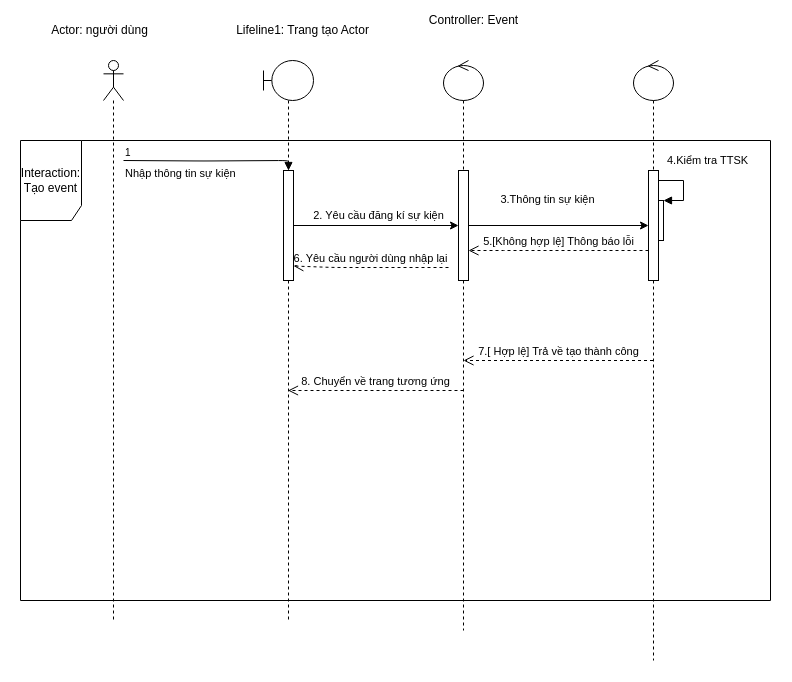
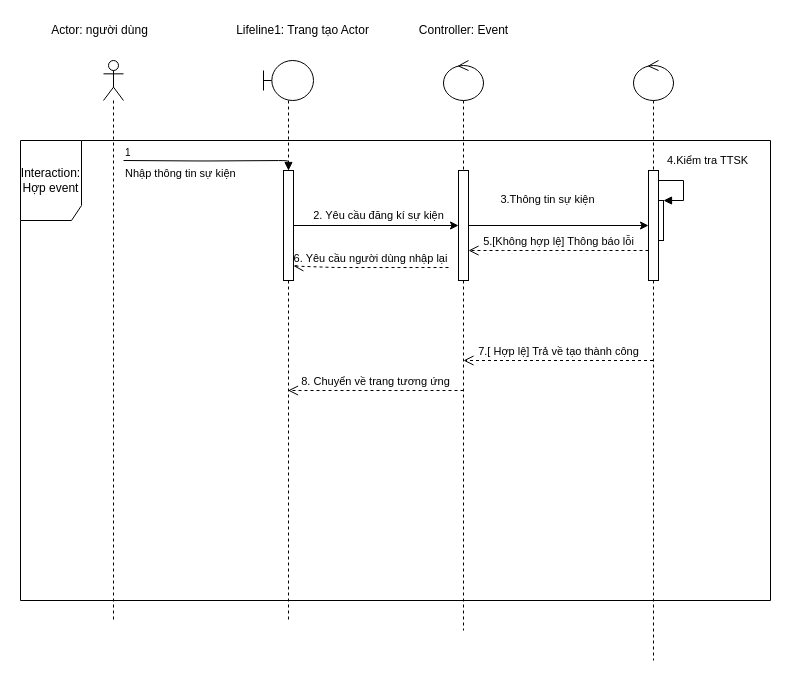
(474, 21) -> (464, 31)
(51, 181) -> (51, 181)
